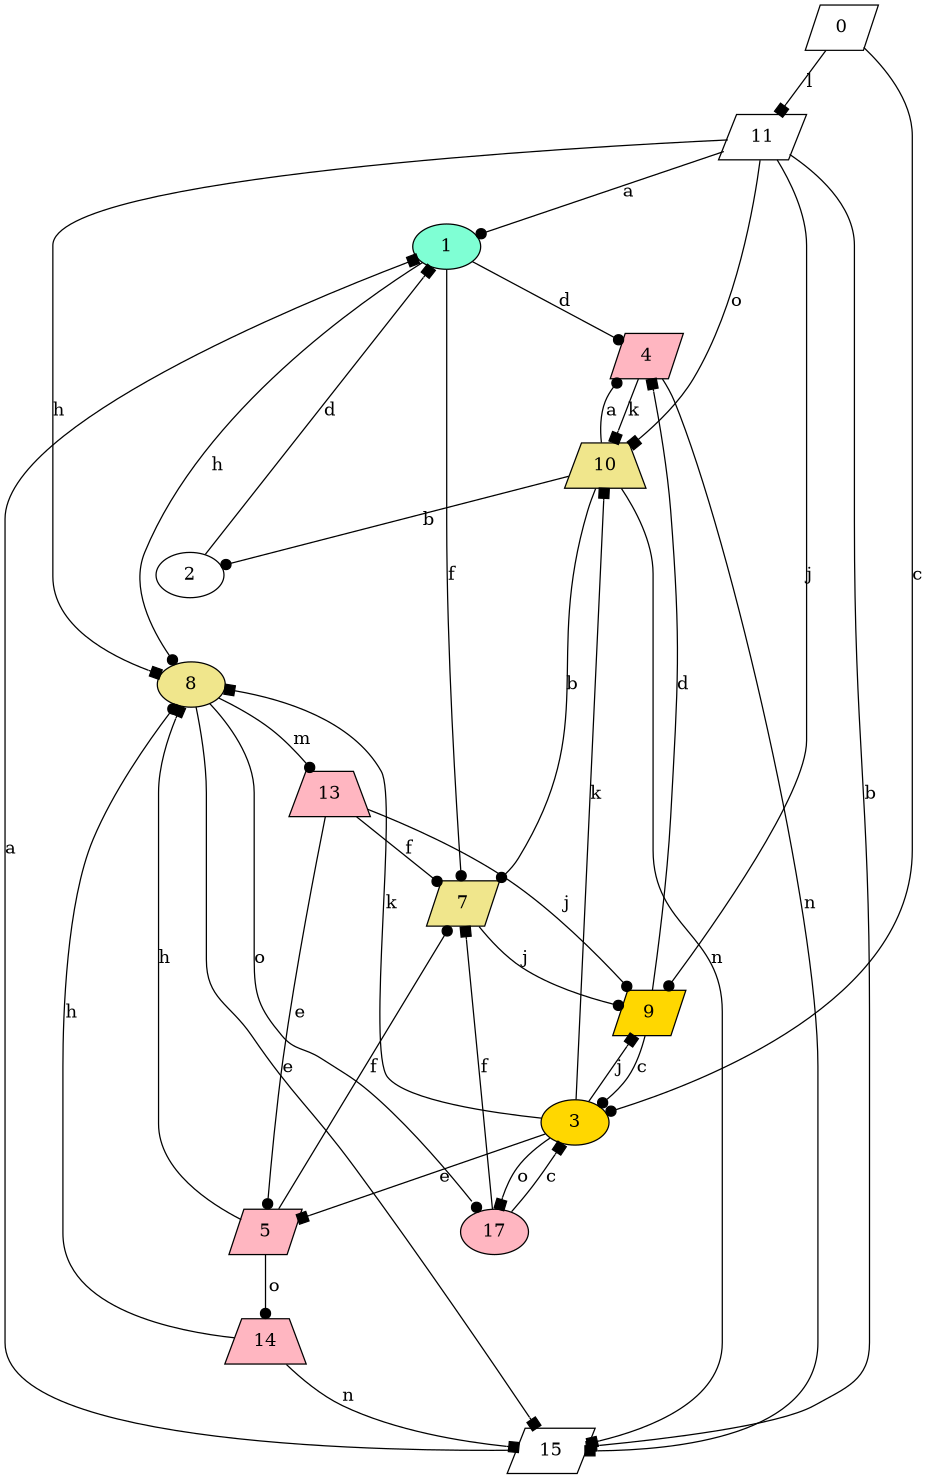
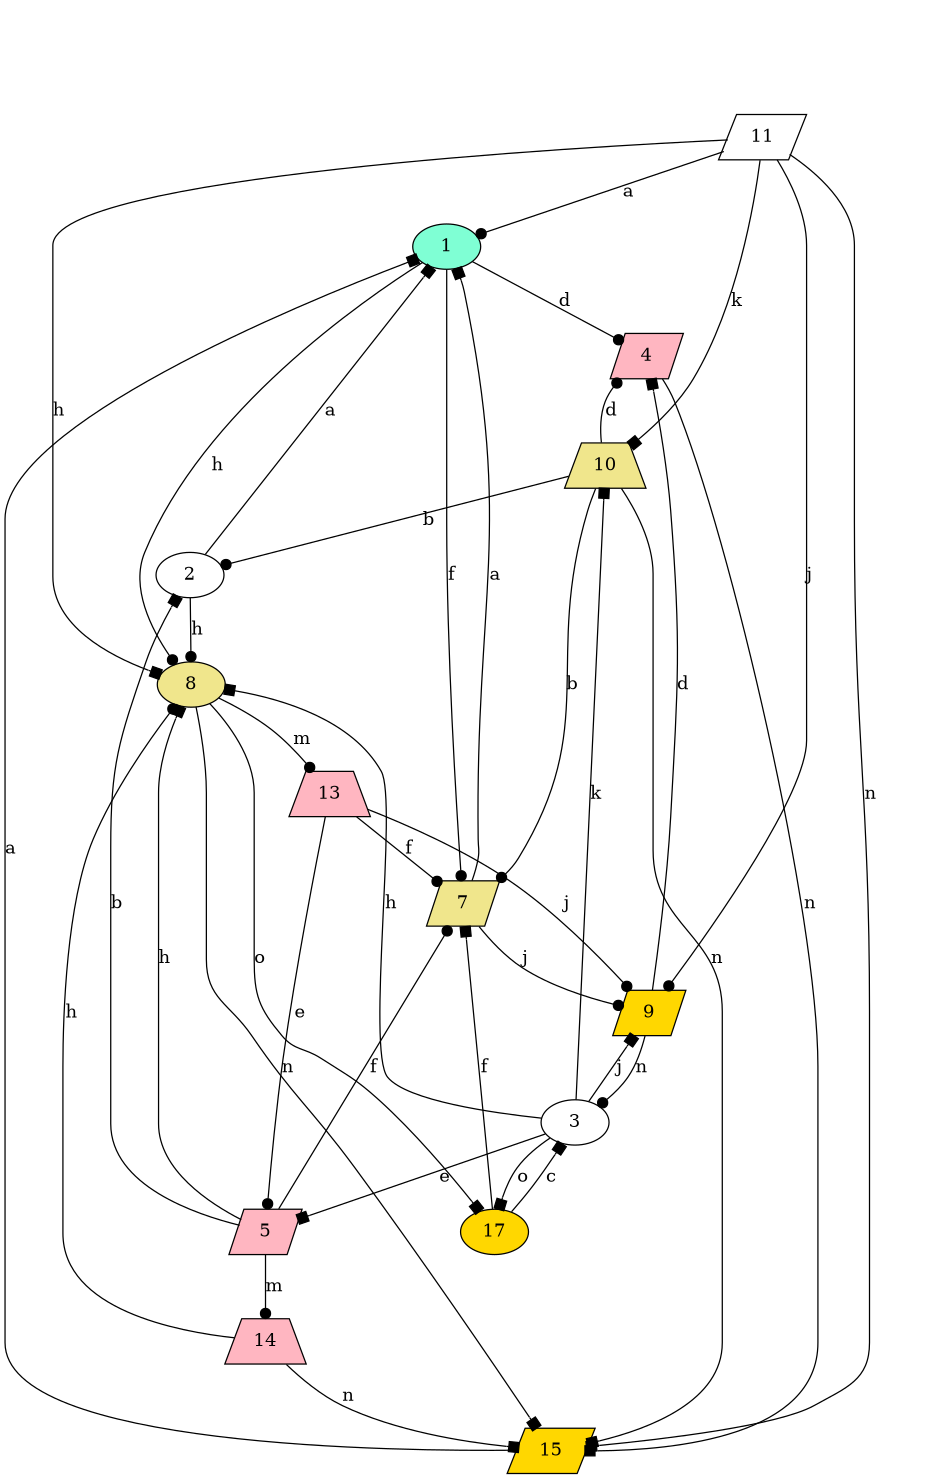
(842, 28) -> none
(737, 301) -> (737, 301)
(628, 405) -> none
(330, 411) -> (330, 411)
(612, 411) -> (612, 411)
none -> (488, 580)
none -> (191, 625)
(871, 794) -> (871, 794)
(391, 903) -> (391, 903)
none -> (111, 948)
(257, 994) -> (257, 994)
(288, 1068) -> (288, 1068)
(642, 1068) -> (642, 1068)
(575, 1122) -> (575, 1122)
(495, 1232) -> (495, 1232)
(274, 1287) -> (274, 1287)
(551, 1451) -> (551, 1451)
